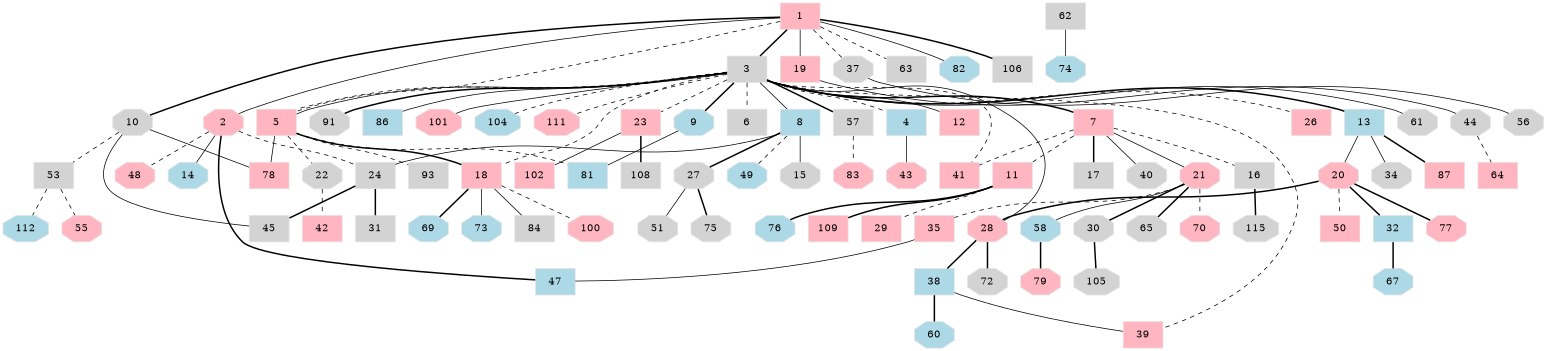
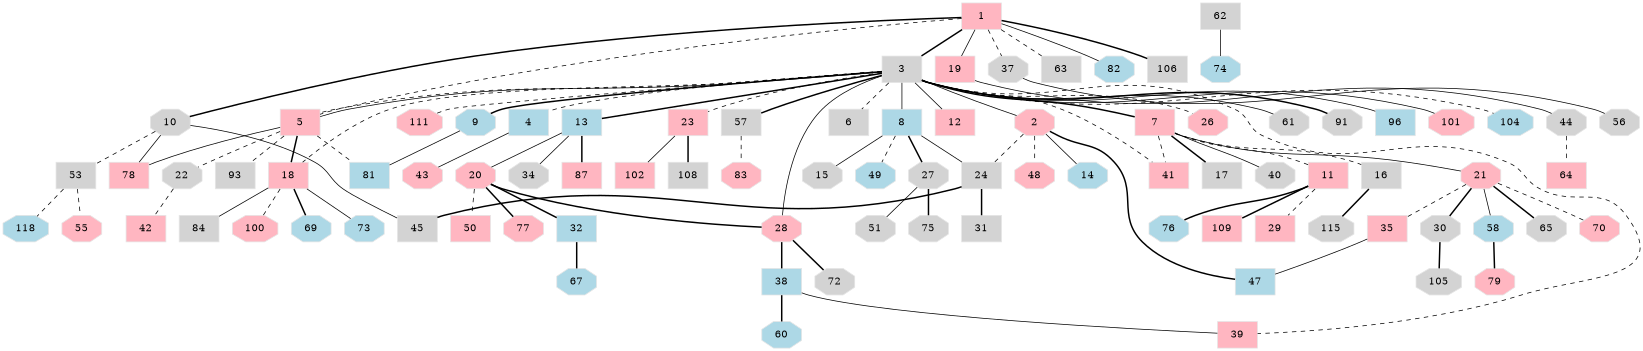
(506, 48) -> (969, 99)
(383, 122) -> (1395, 122)
(1311, 122) -> (1208, 122)
(26, 229) -> (26, 229)
